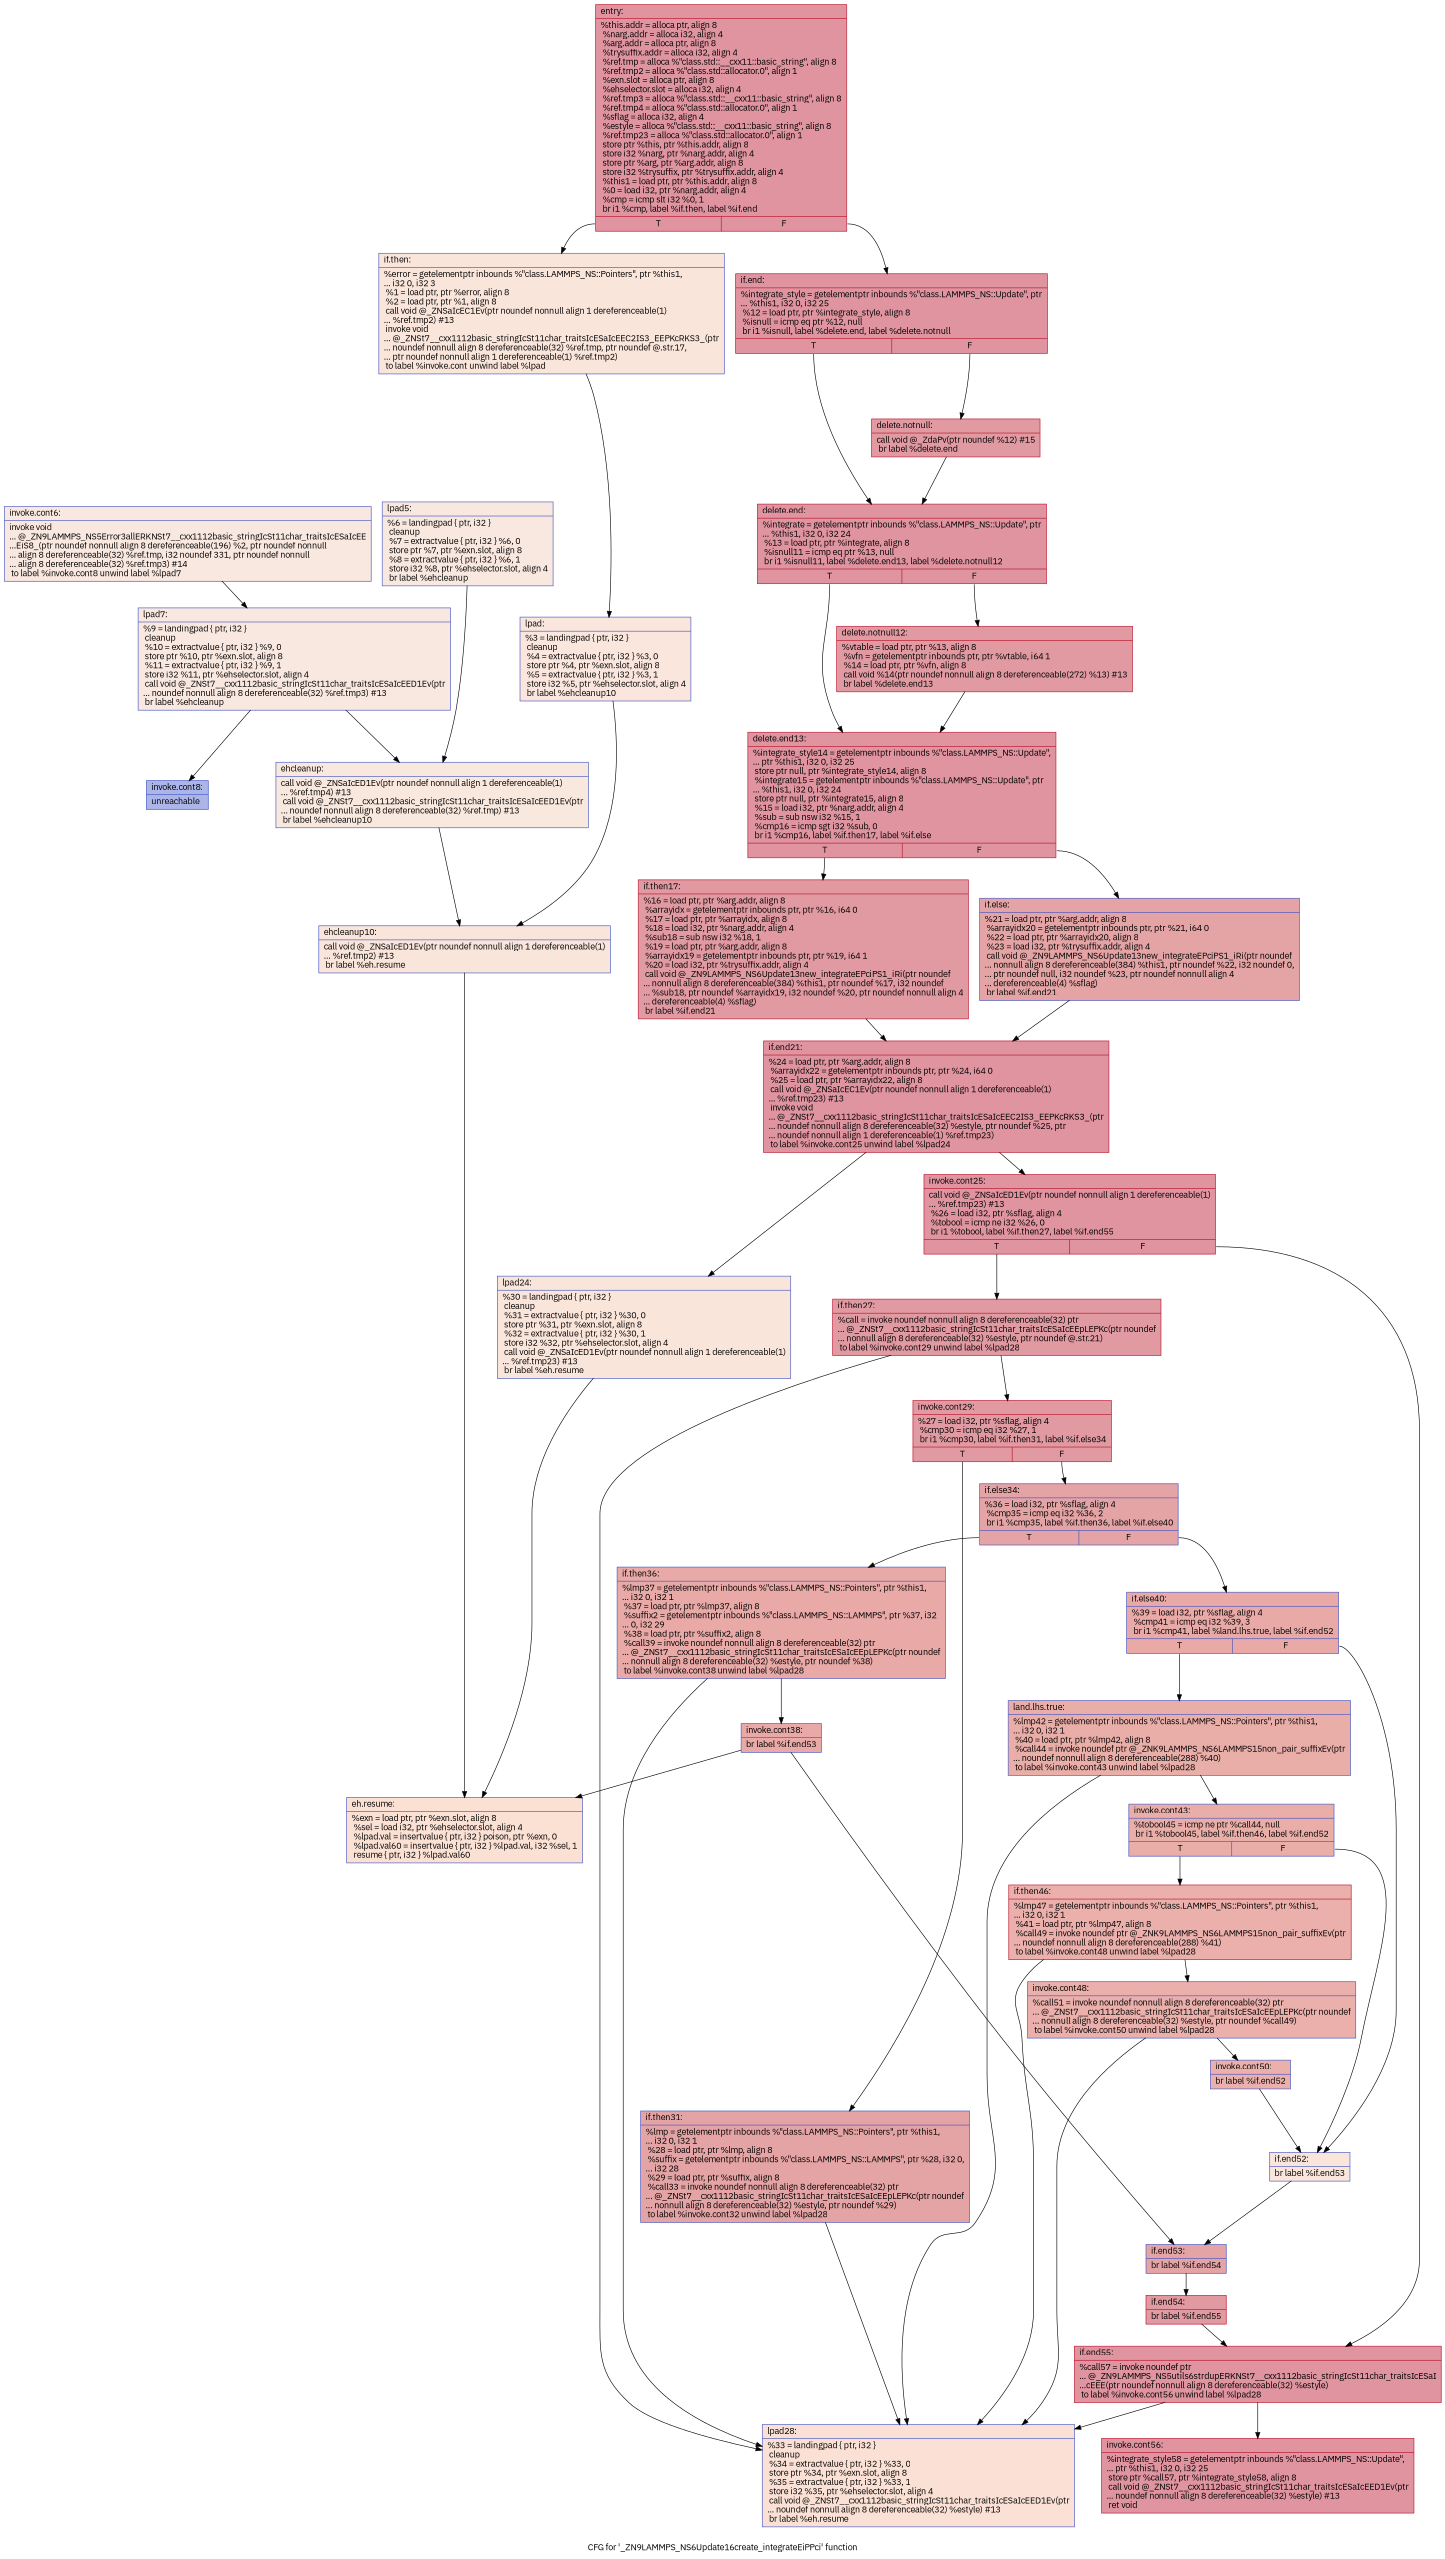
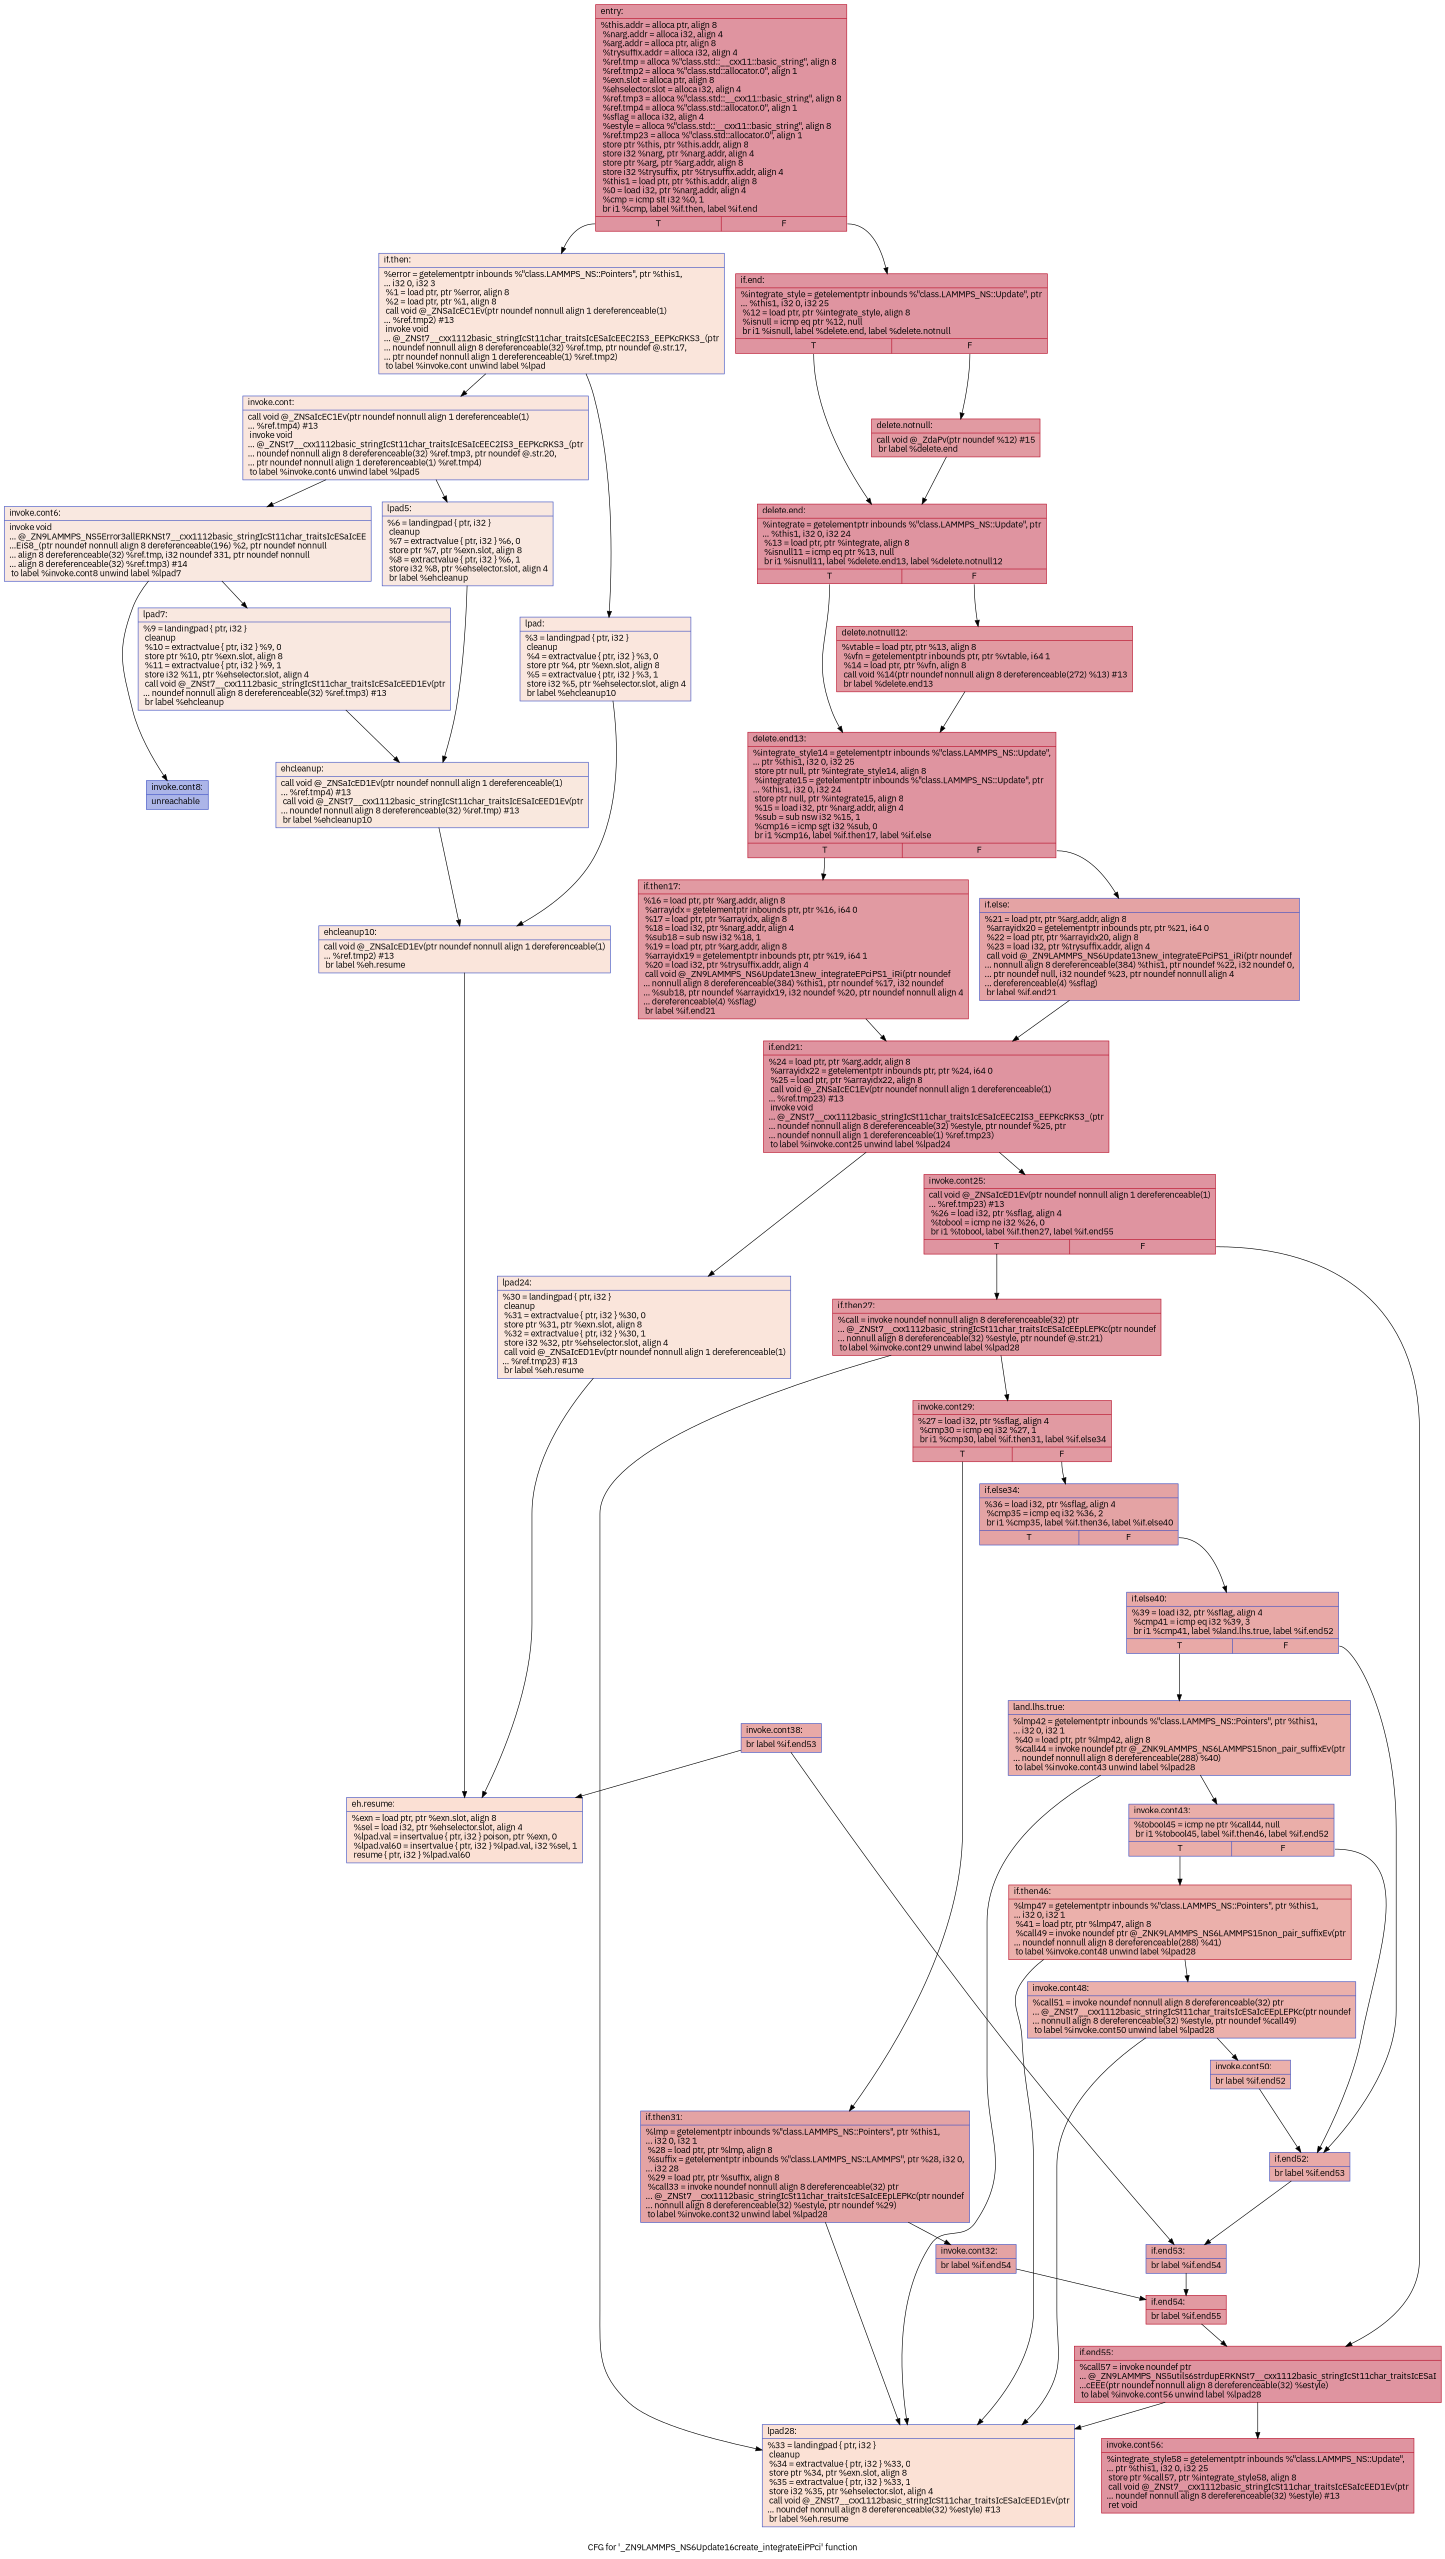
none -> (416, 438)
(222, 743) -> (125, 679)
(781, 1623) -> none
(1310, 2167) -> (1310, 2167)
none -> (976, 2259)
